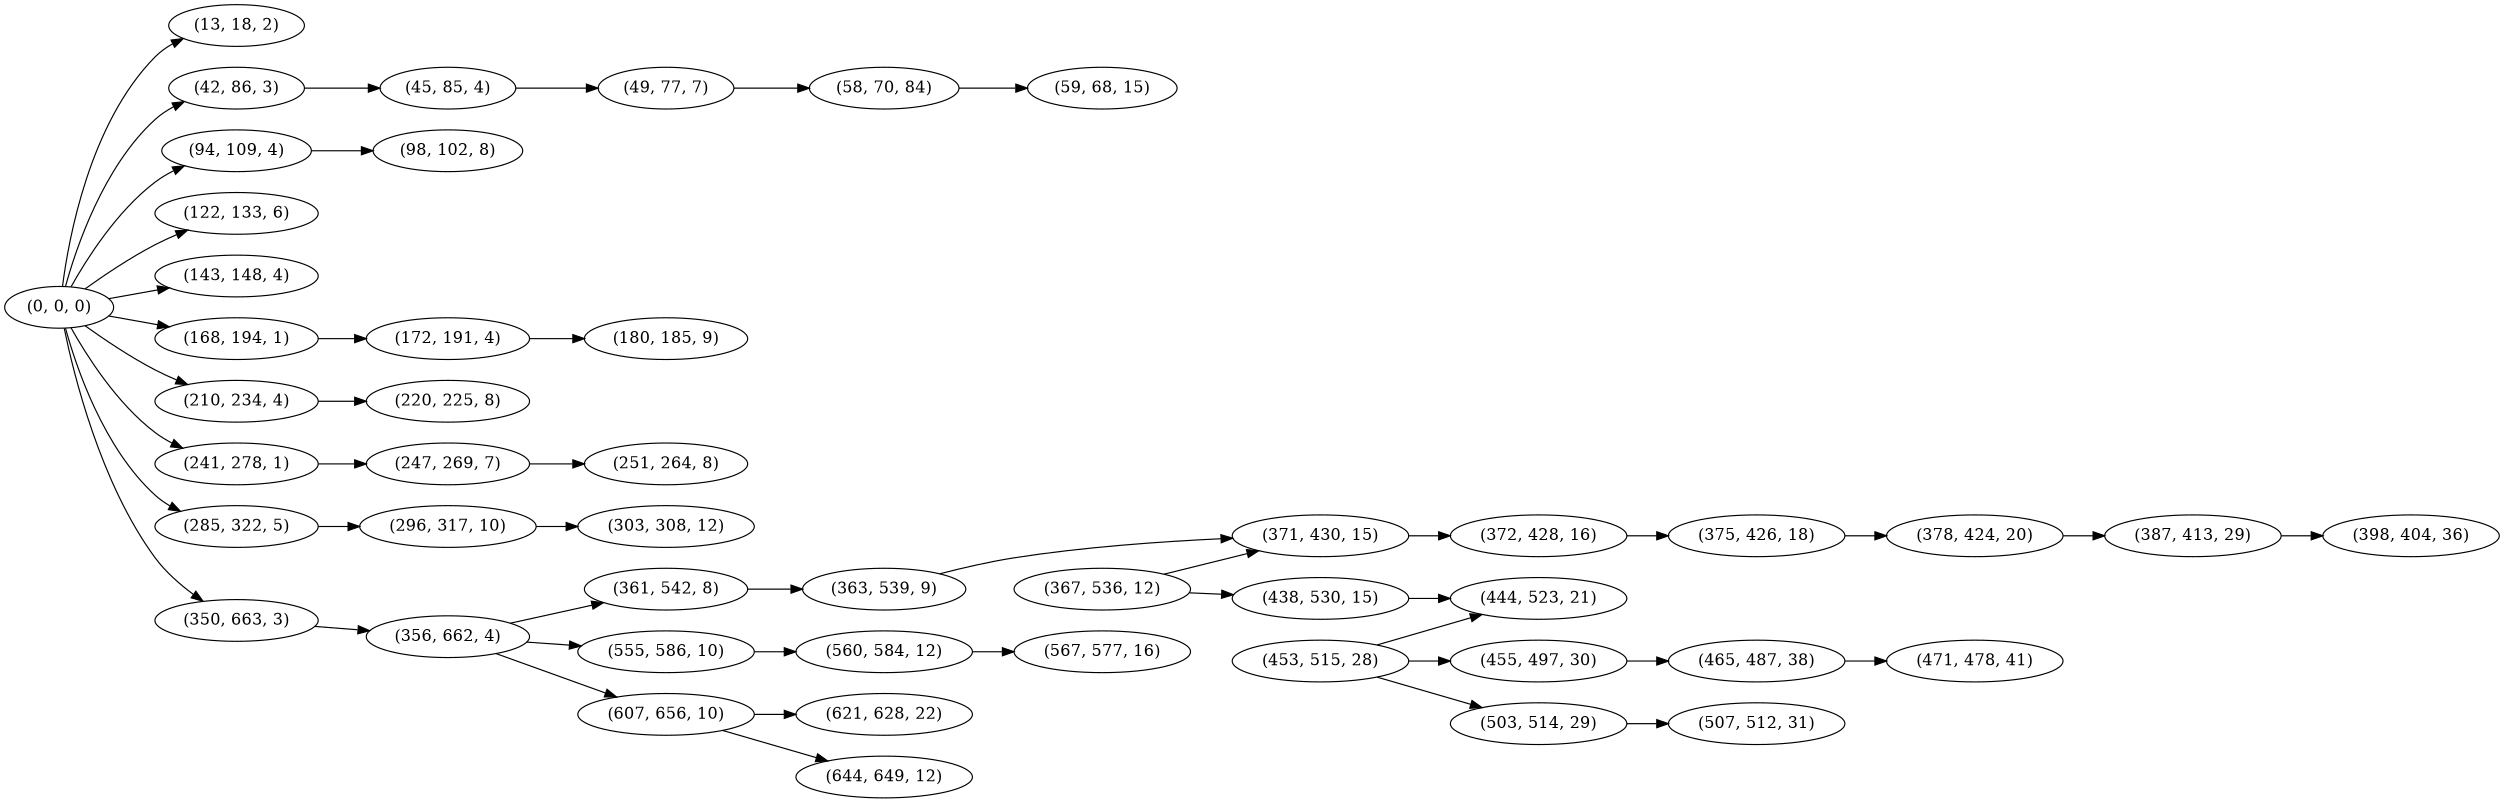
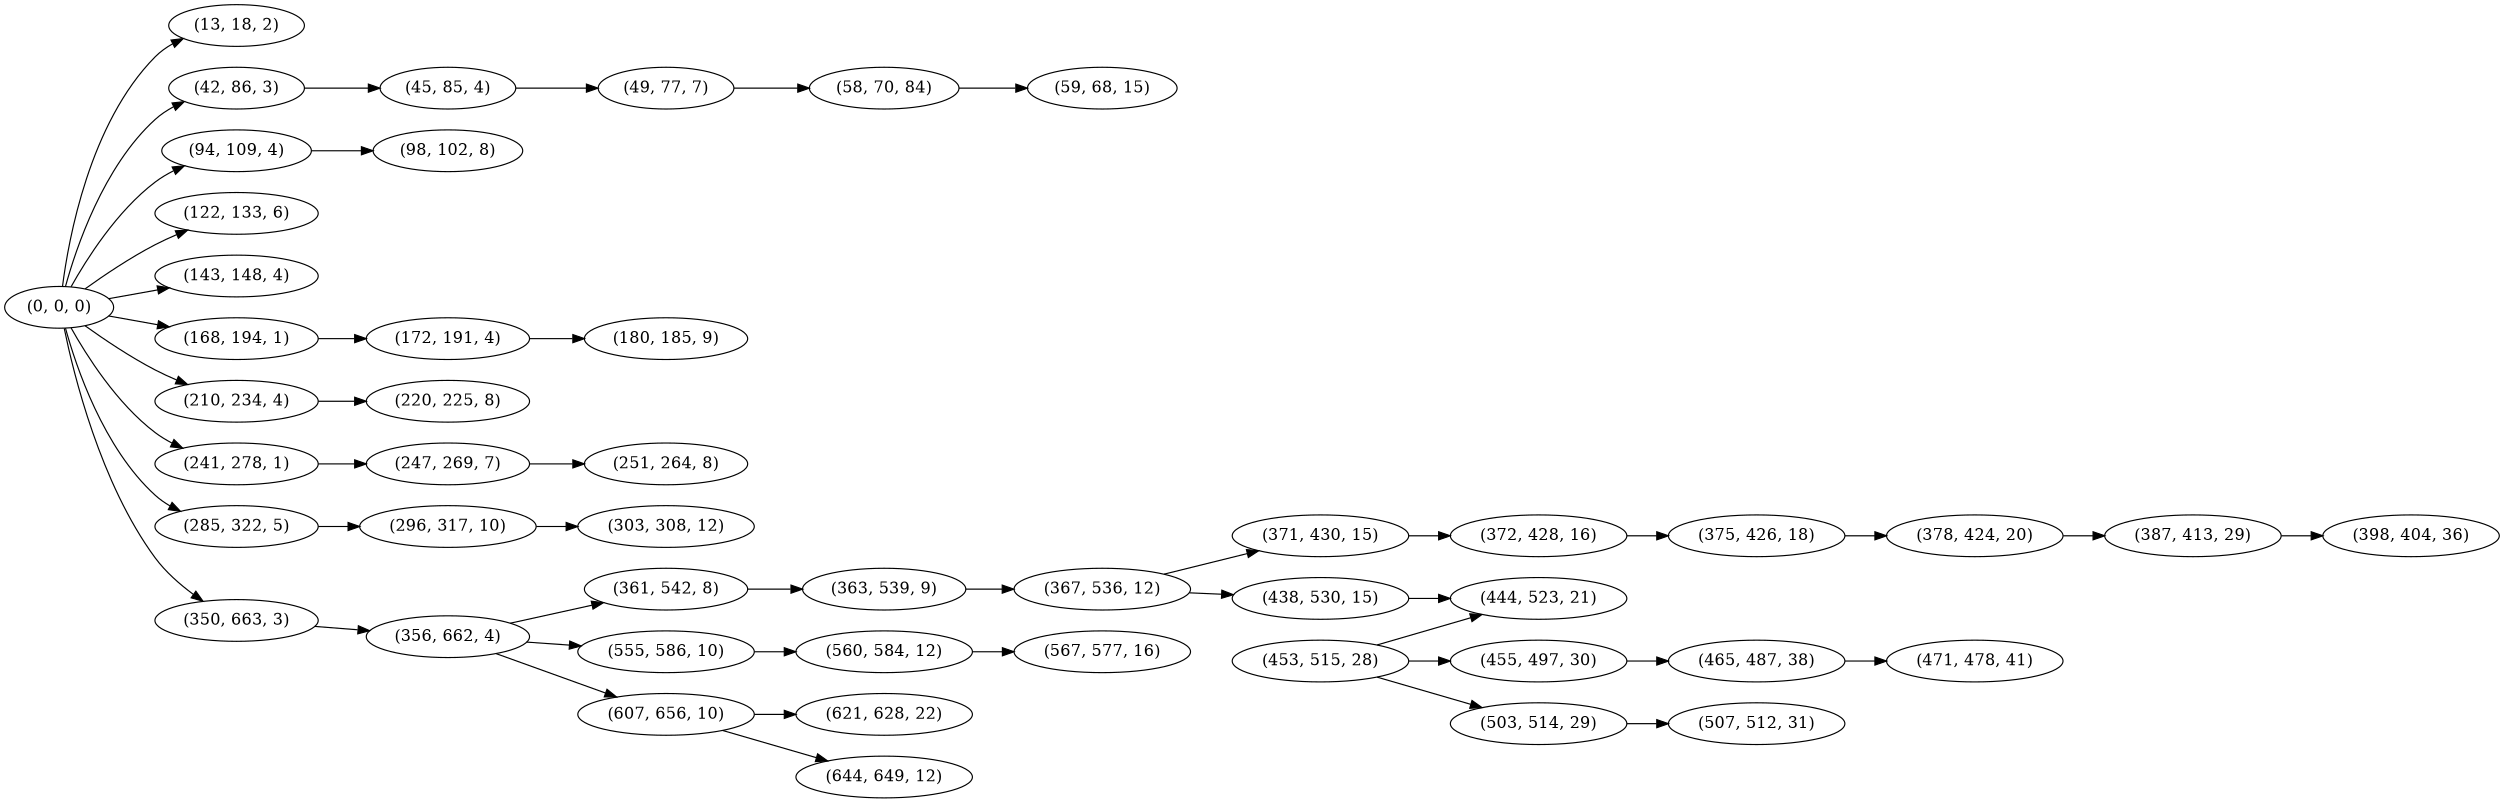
(1079, 549) -> (984, 589)
